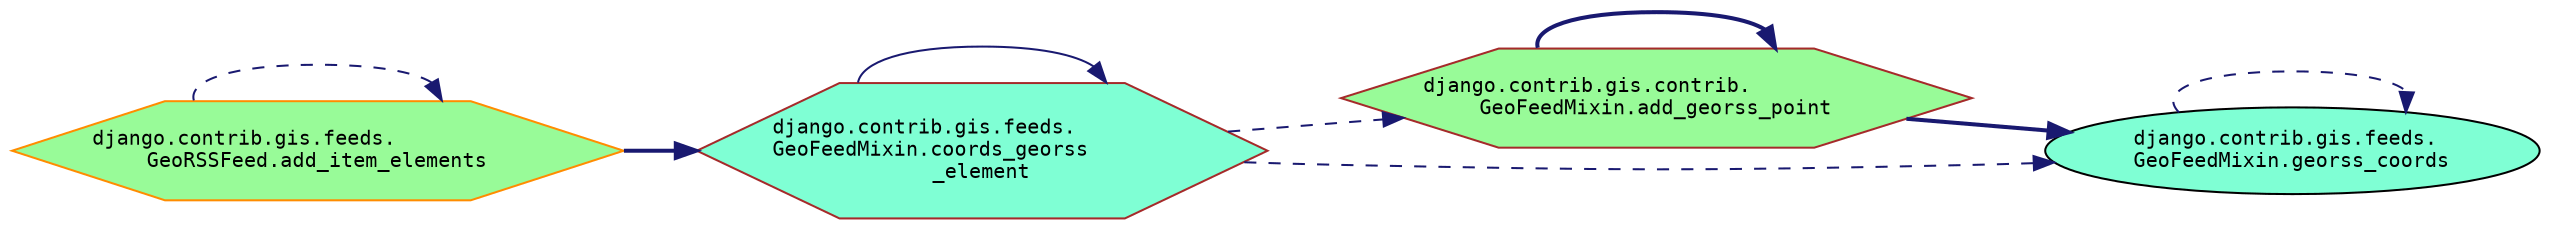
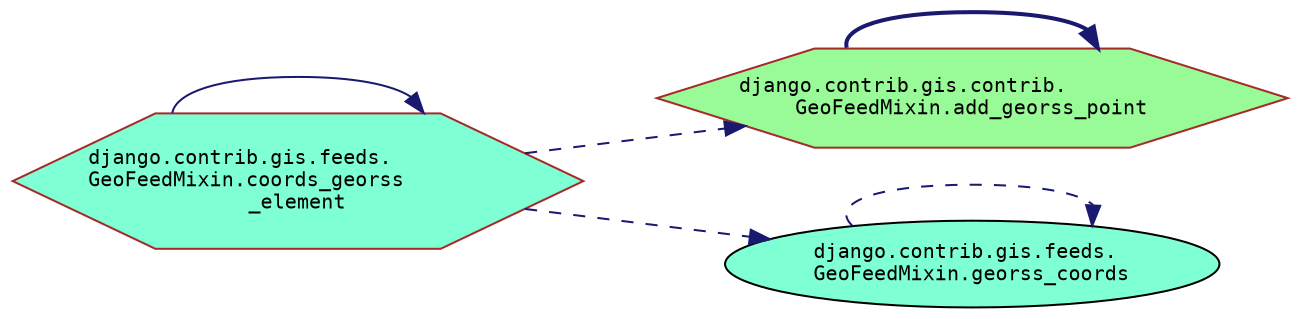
(1977, 125) -> none
(318, 151) -> none
